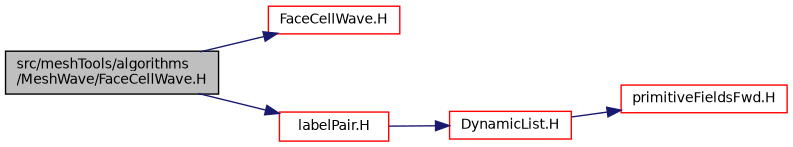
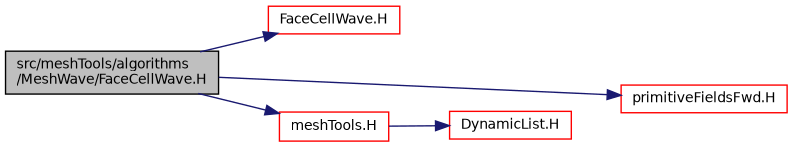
(589, 115) -> (413, 86)
(334, 127) -> (334, 127)
